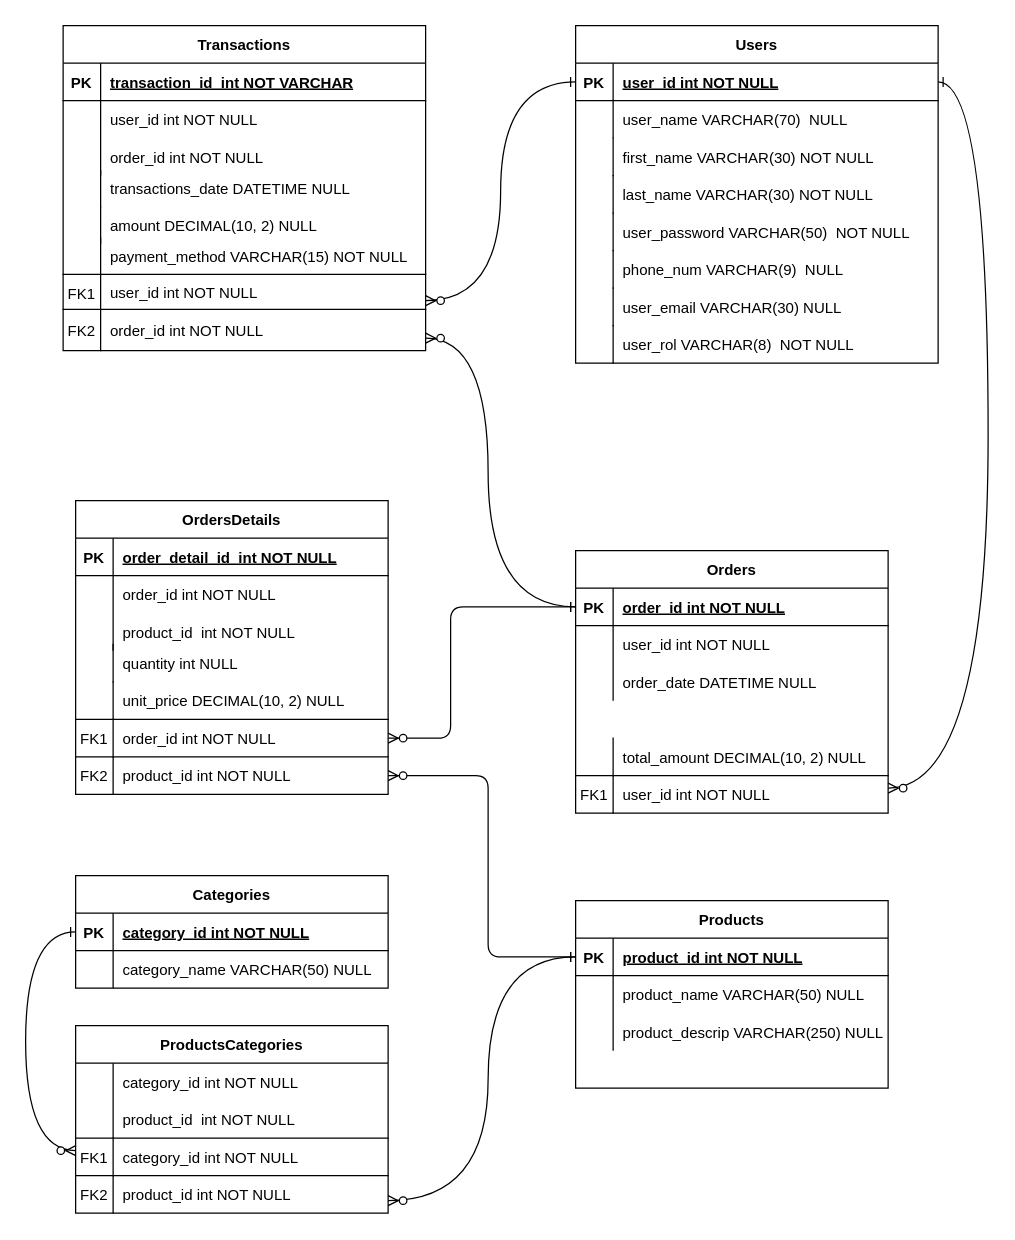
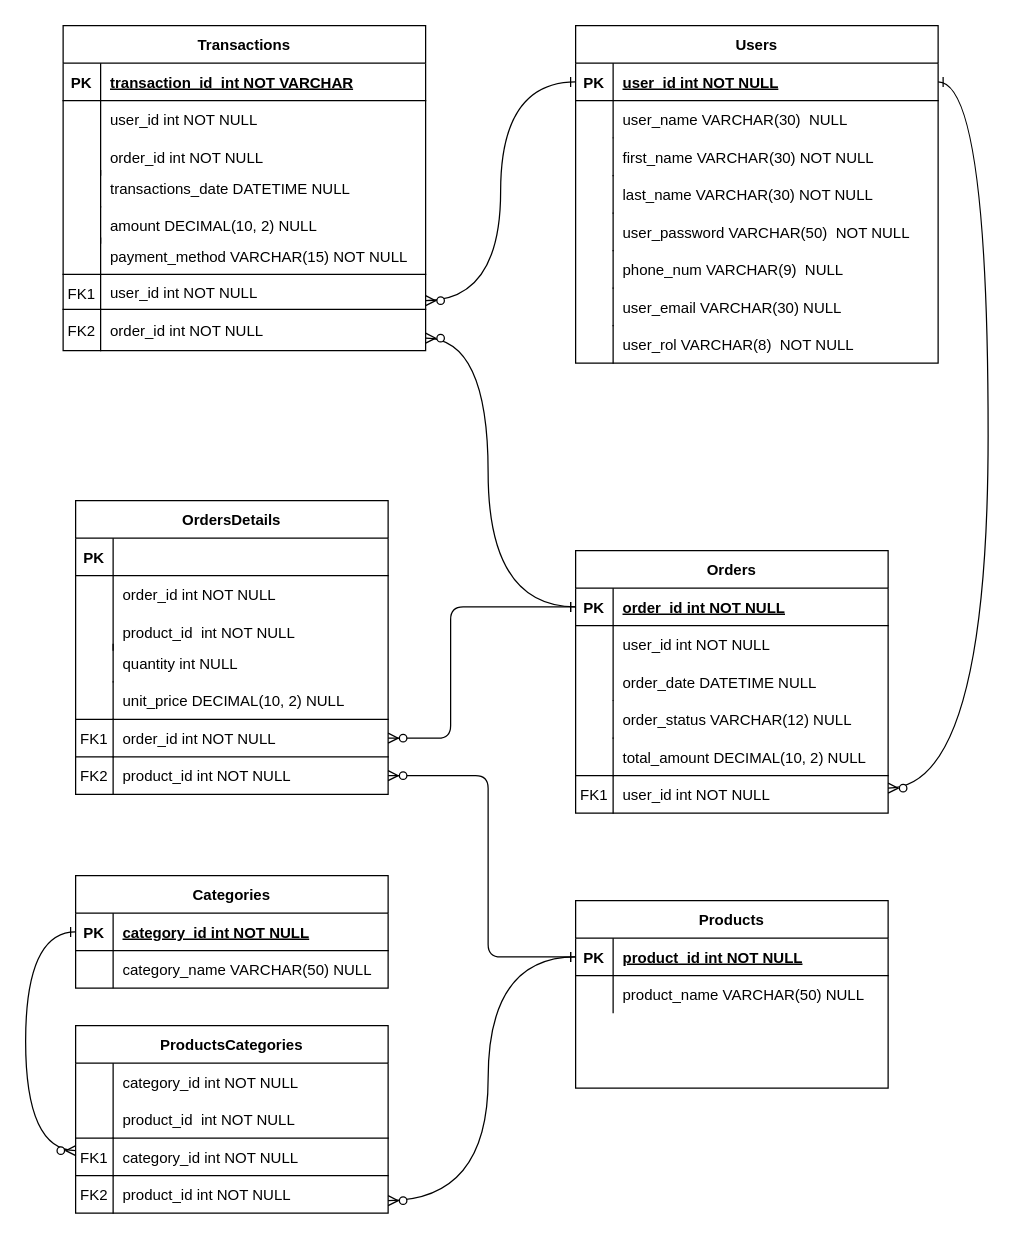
(732, 120) -> (732, 120)
(251, 557) -> none
none -> (751, 719)
(751, 1032) -> none
